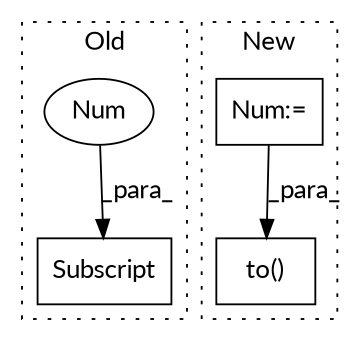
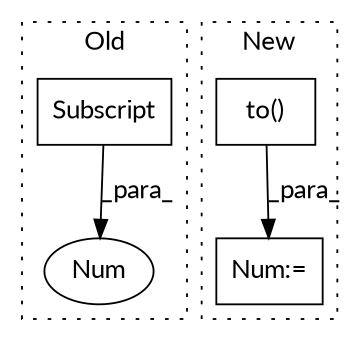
(101, 182) -> (102, 182)
(268, 182) -> (267, 182)
